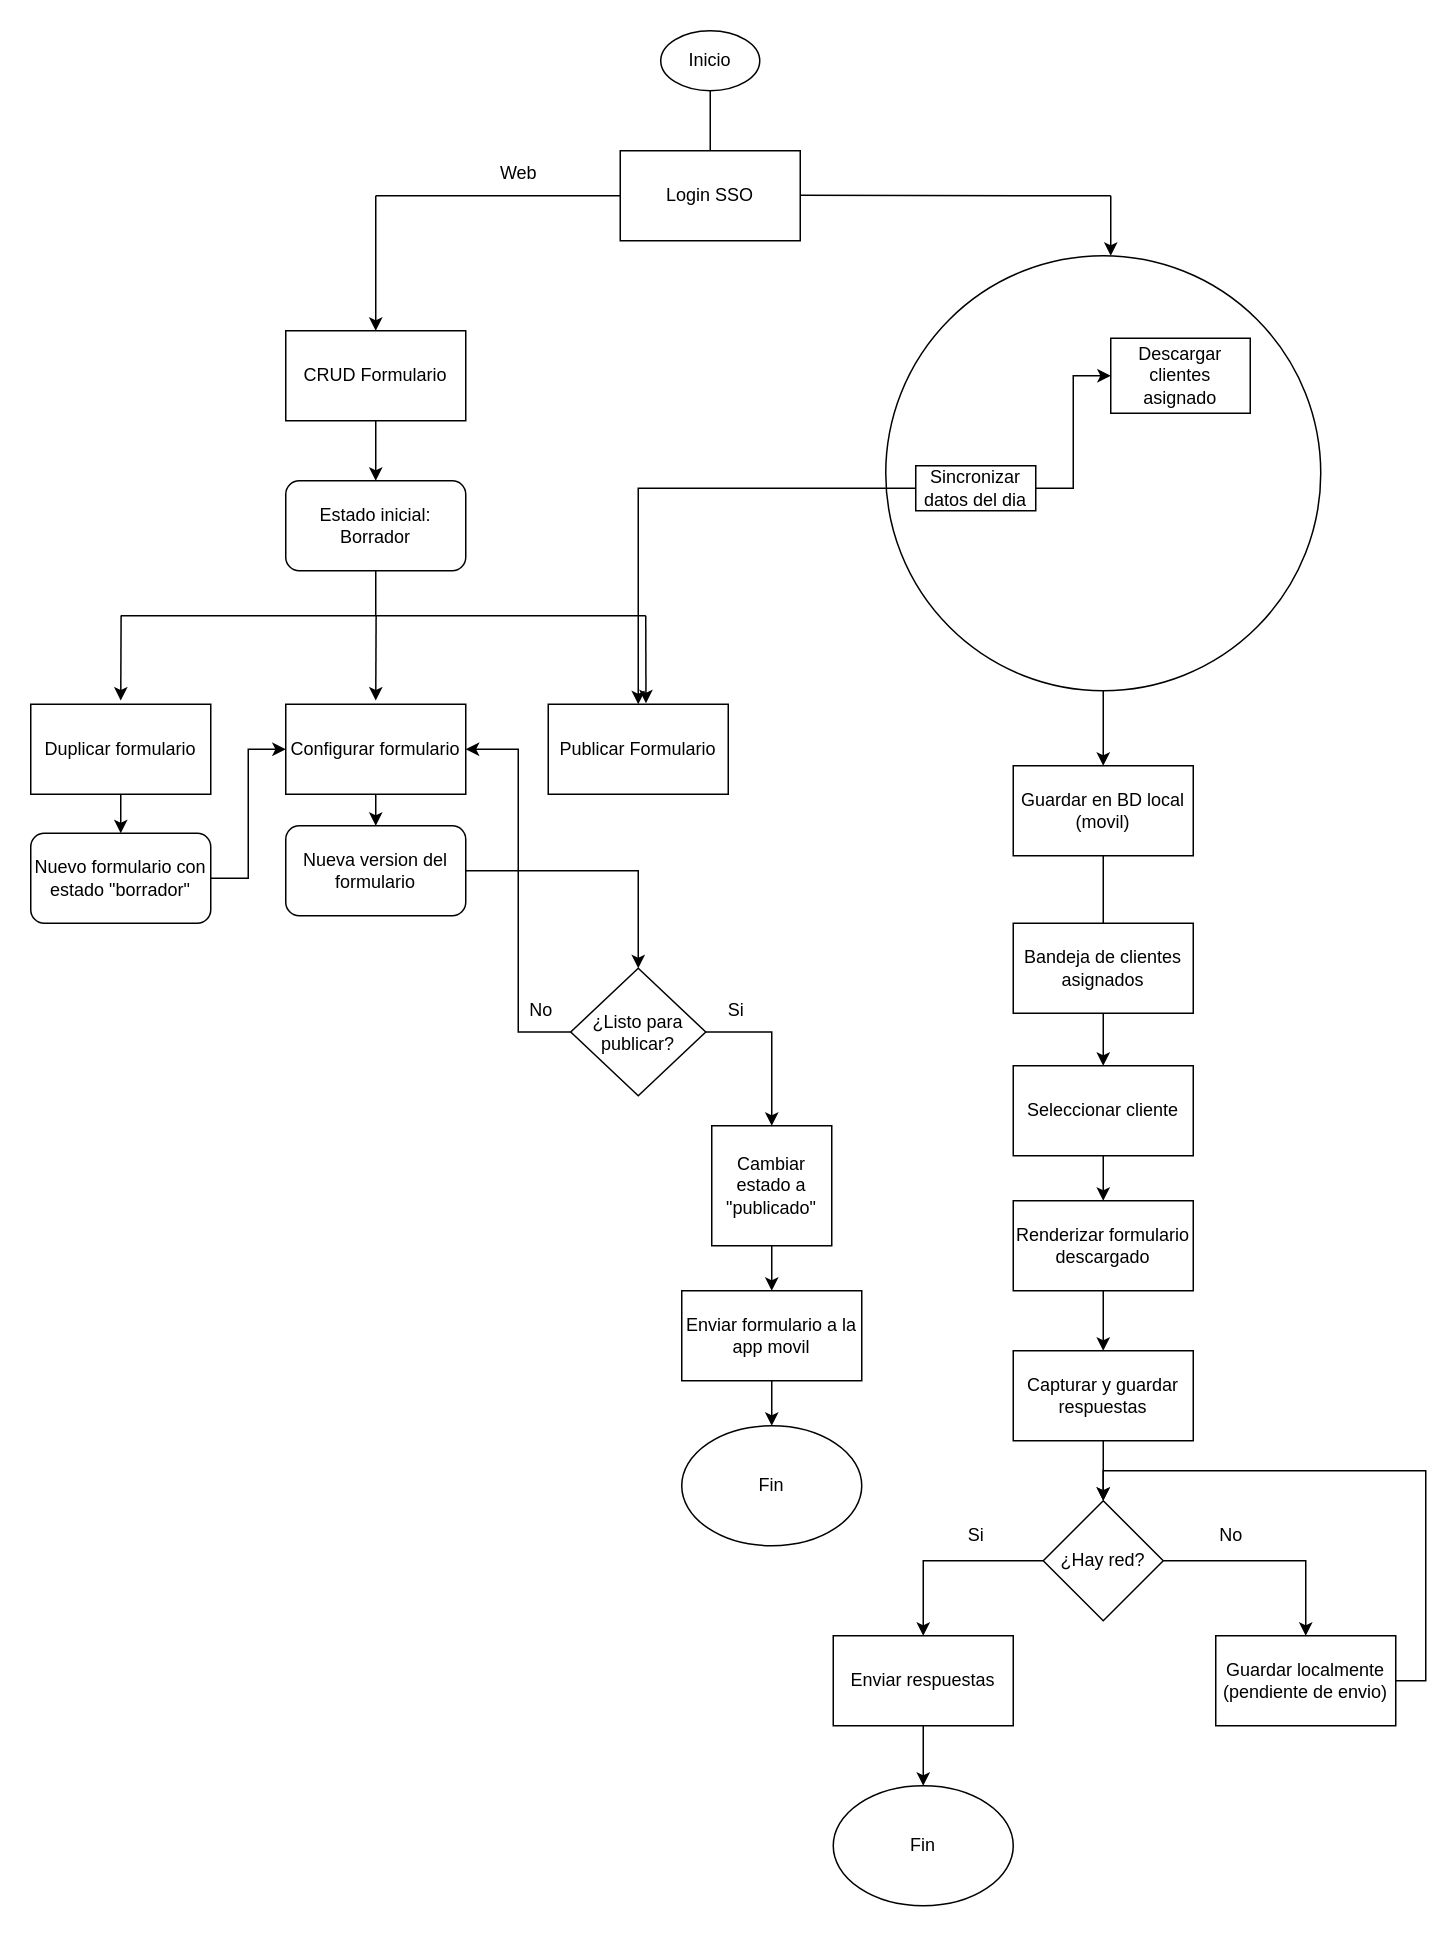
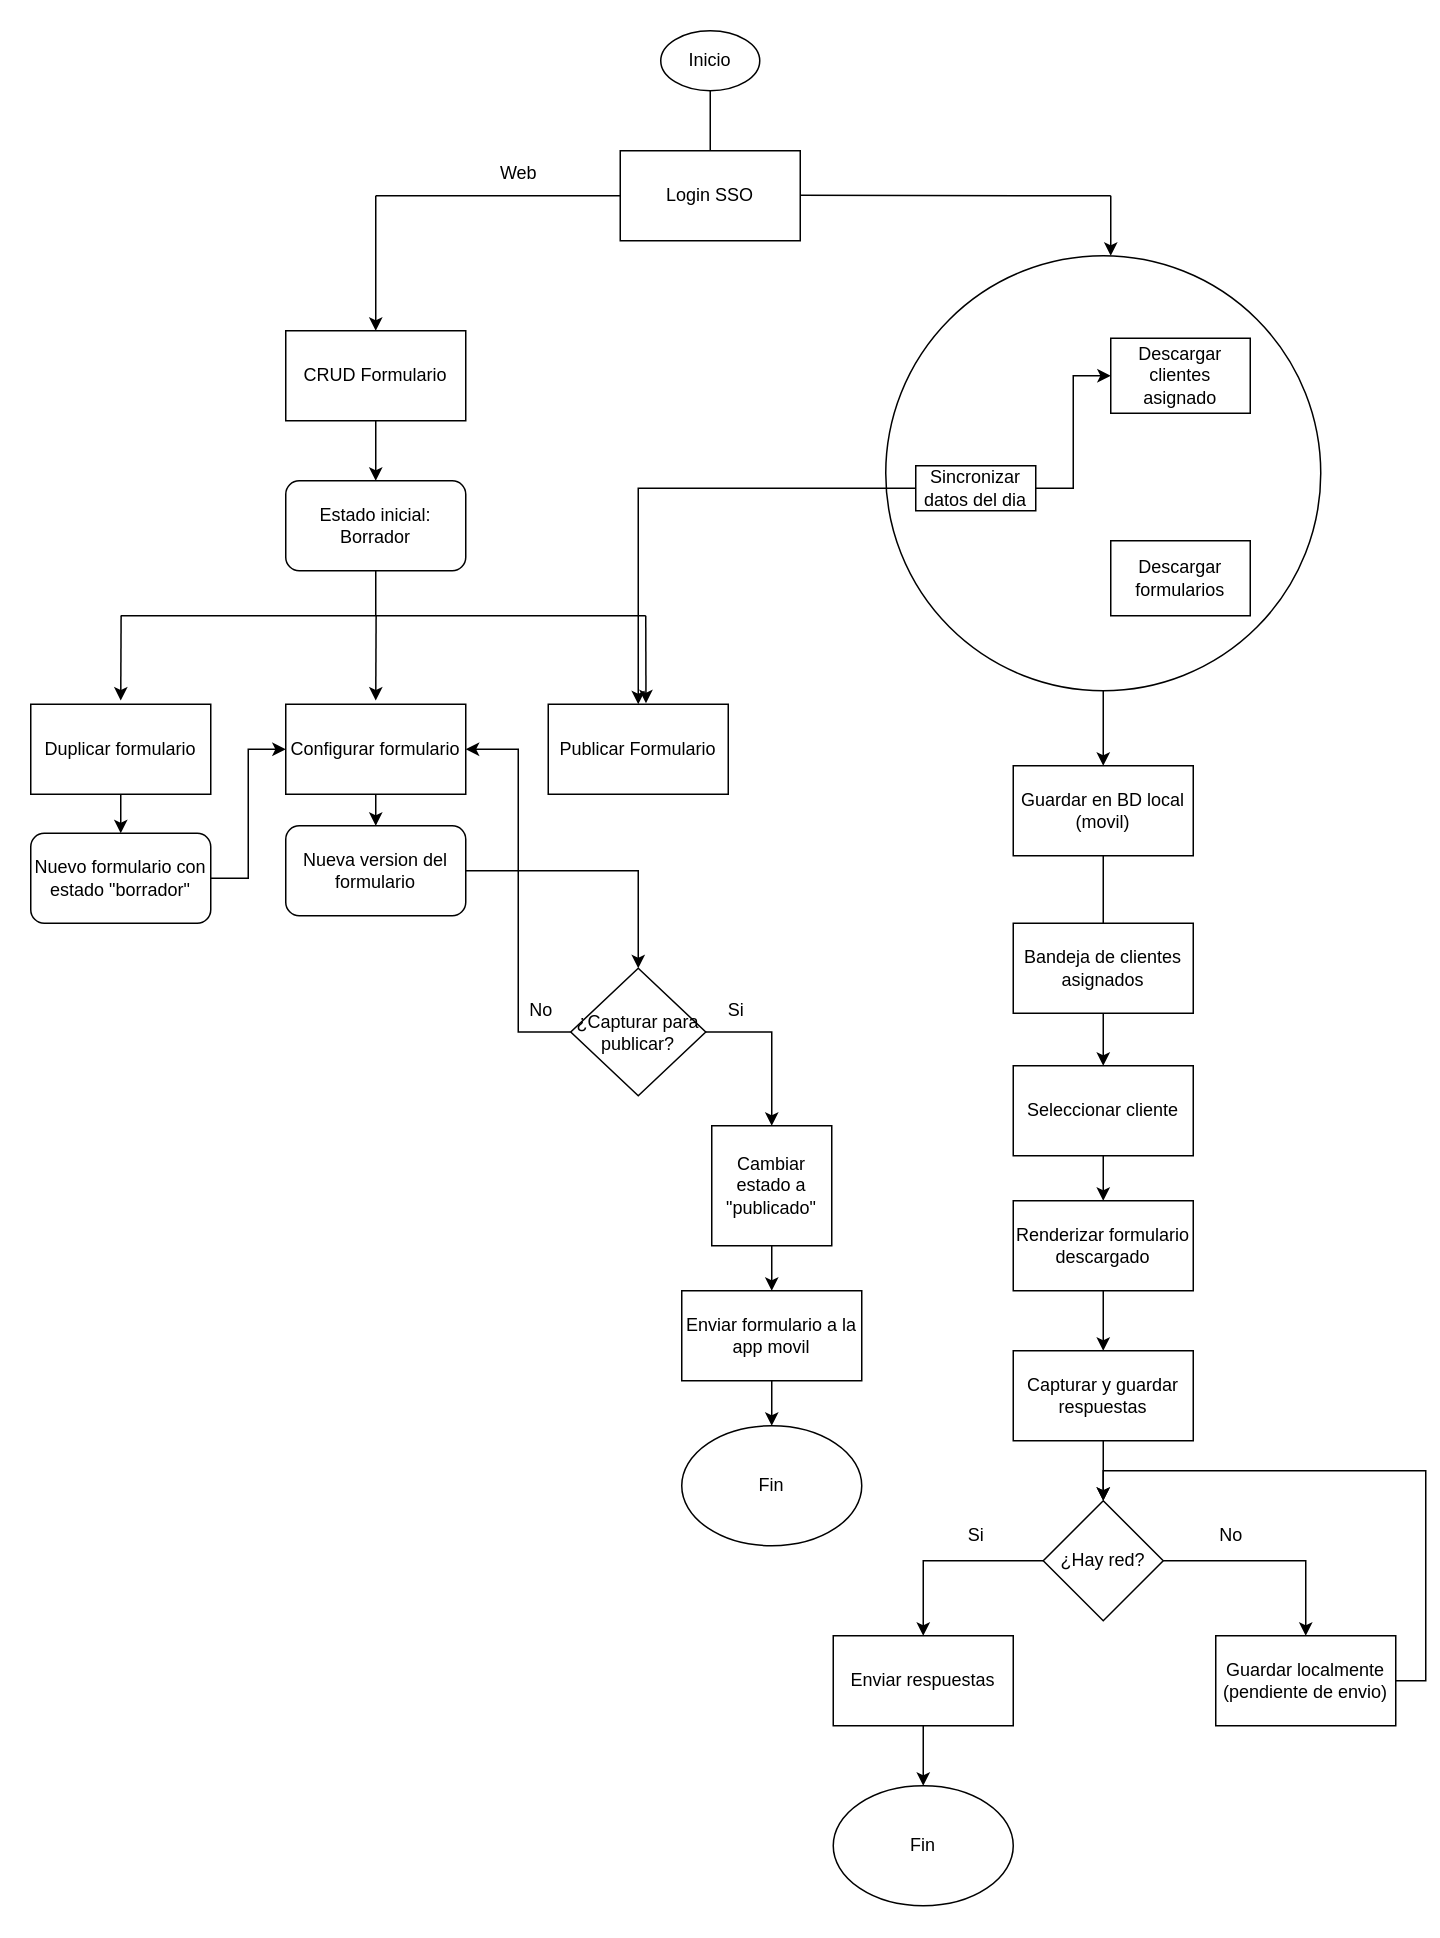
none -> (1181, 578)
(638, 1033) -> (638, 1033)
